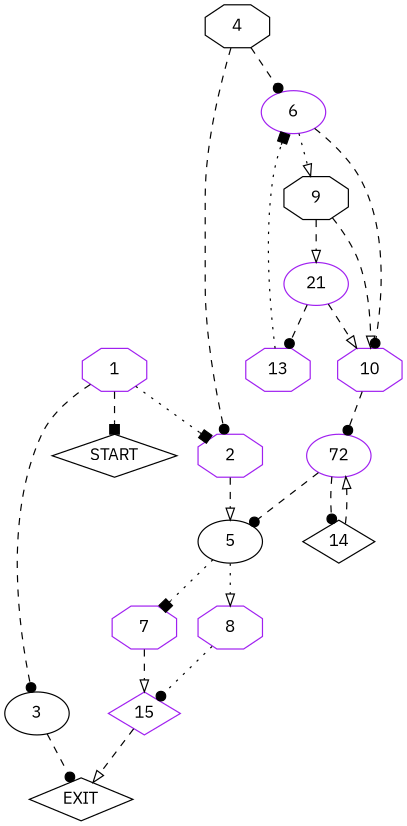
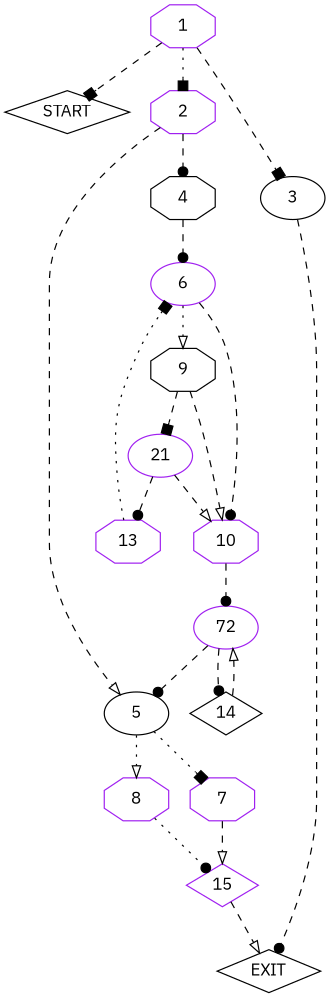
(205, 235) -> (183, 150)
(316, 235) -> (173, 407)
(20, 522) -> (237, 107)
